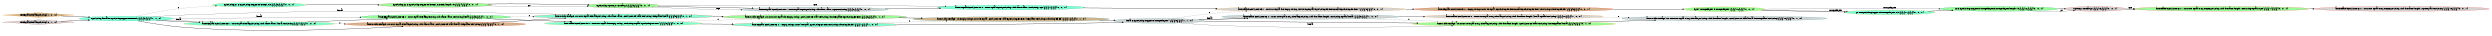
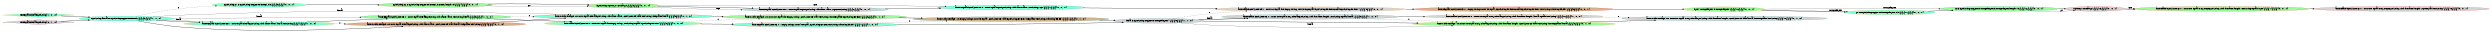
(38, 15) -> (38, 15)
